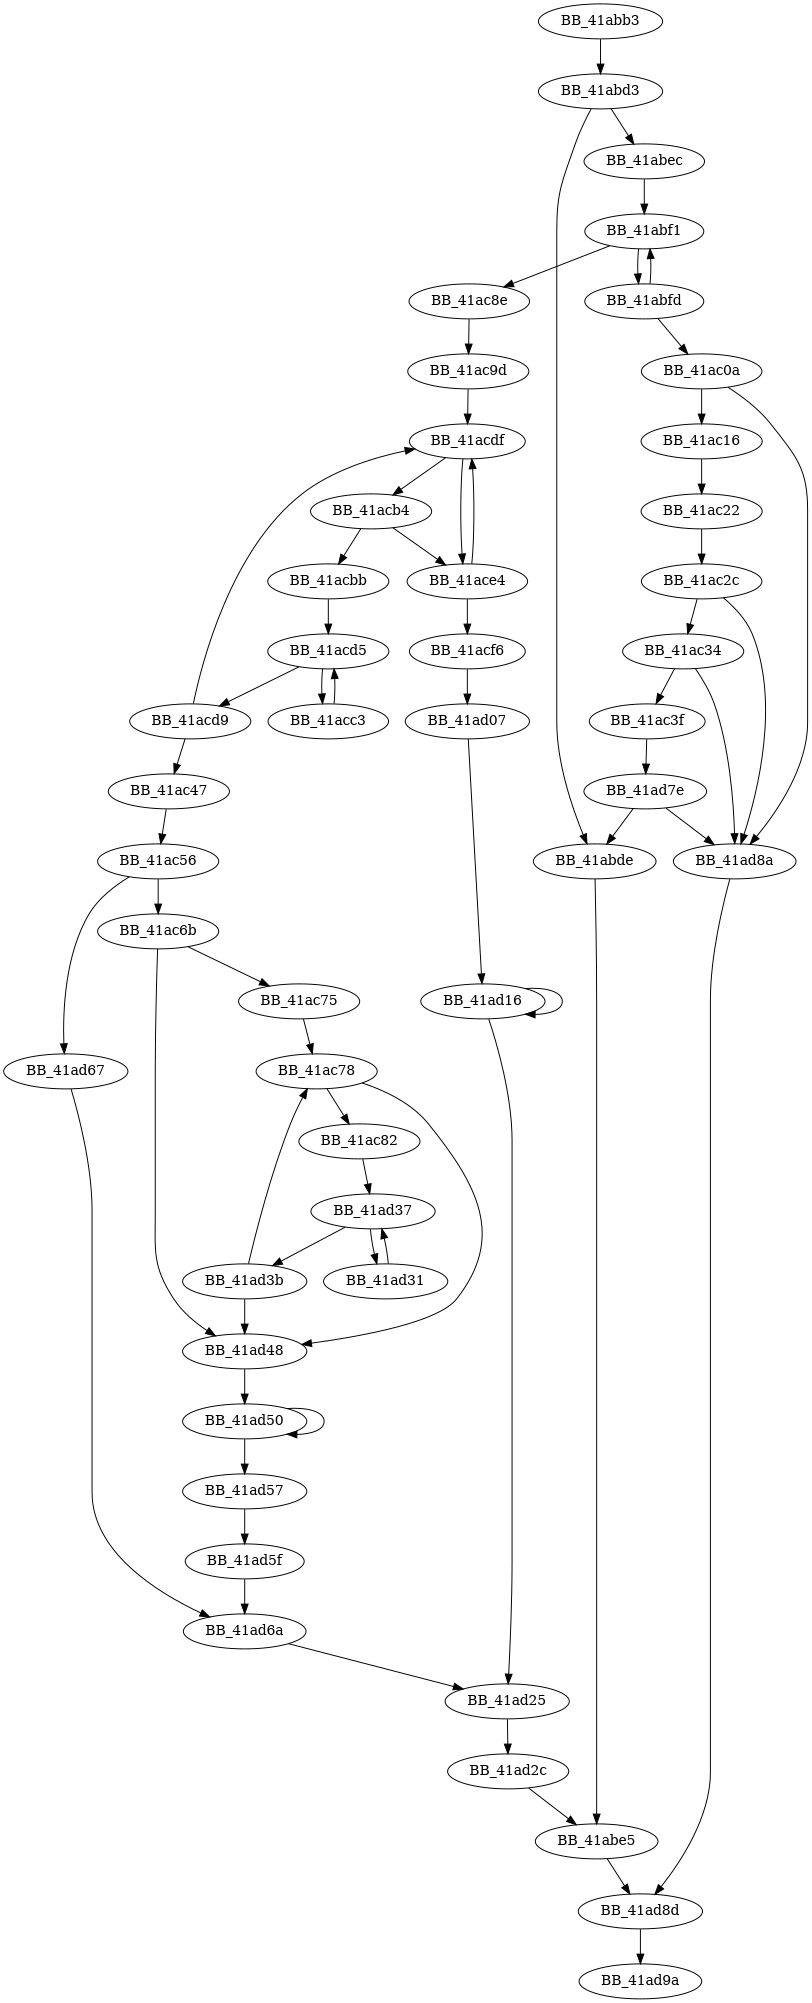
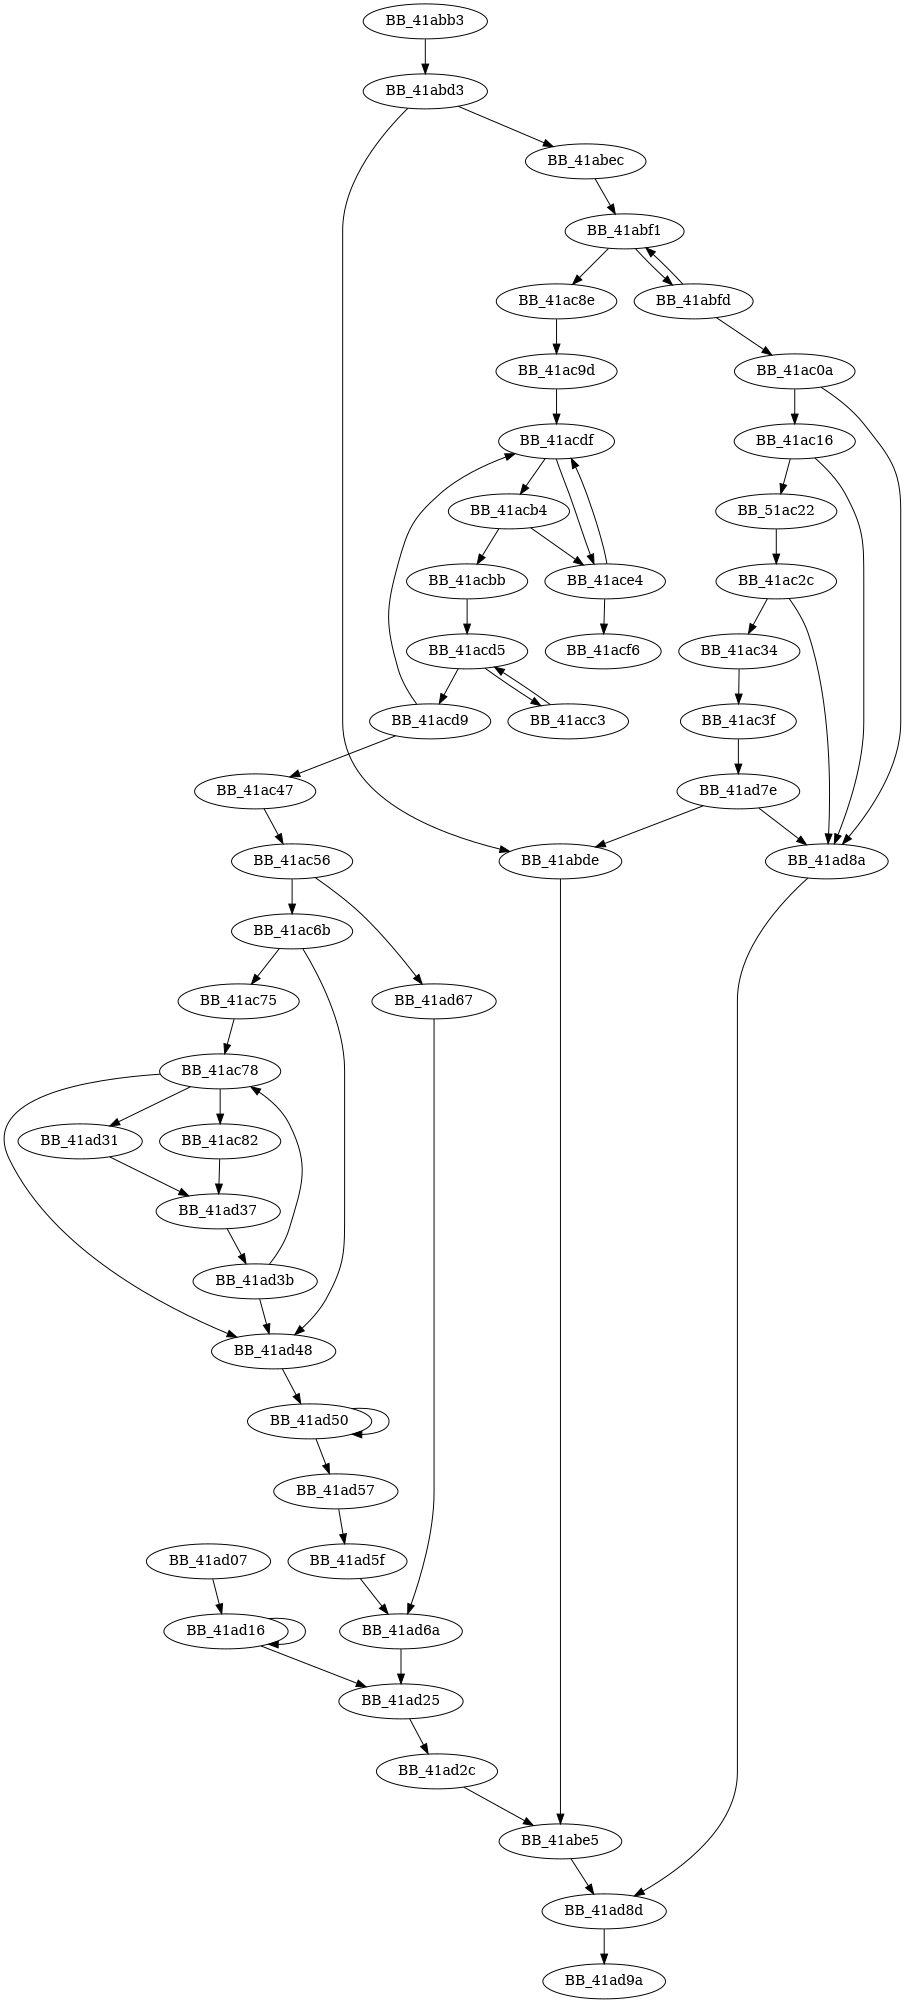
(702, 511) -> (776, 511)
(467, 682) -> none
(726, 748) -> (864, 641)
(372, 1242) -> (155, 1104)
